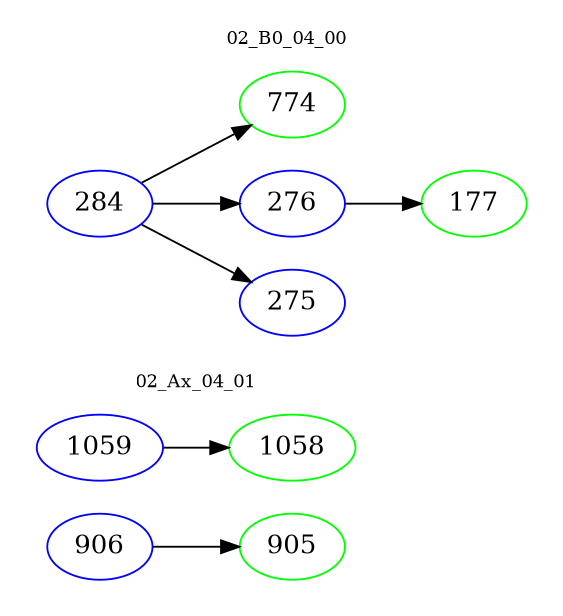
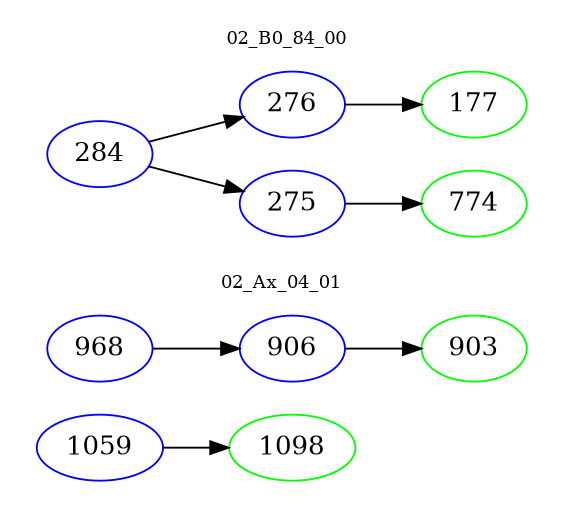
(287, 39) -> (287, 39)
(188, 158) -> (374, 204)
none -> (100, 349)
(292, 448) -> (292, 448)
(292, 547) -> (474, 349)
